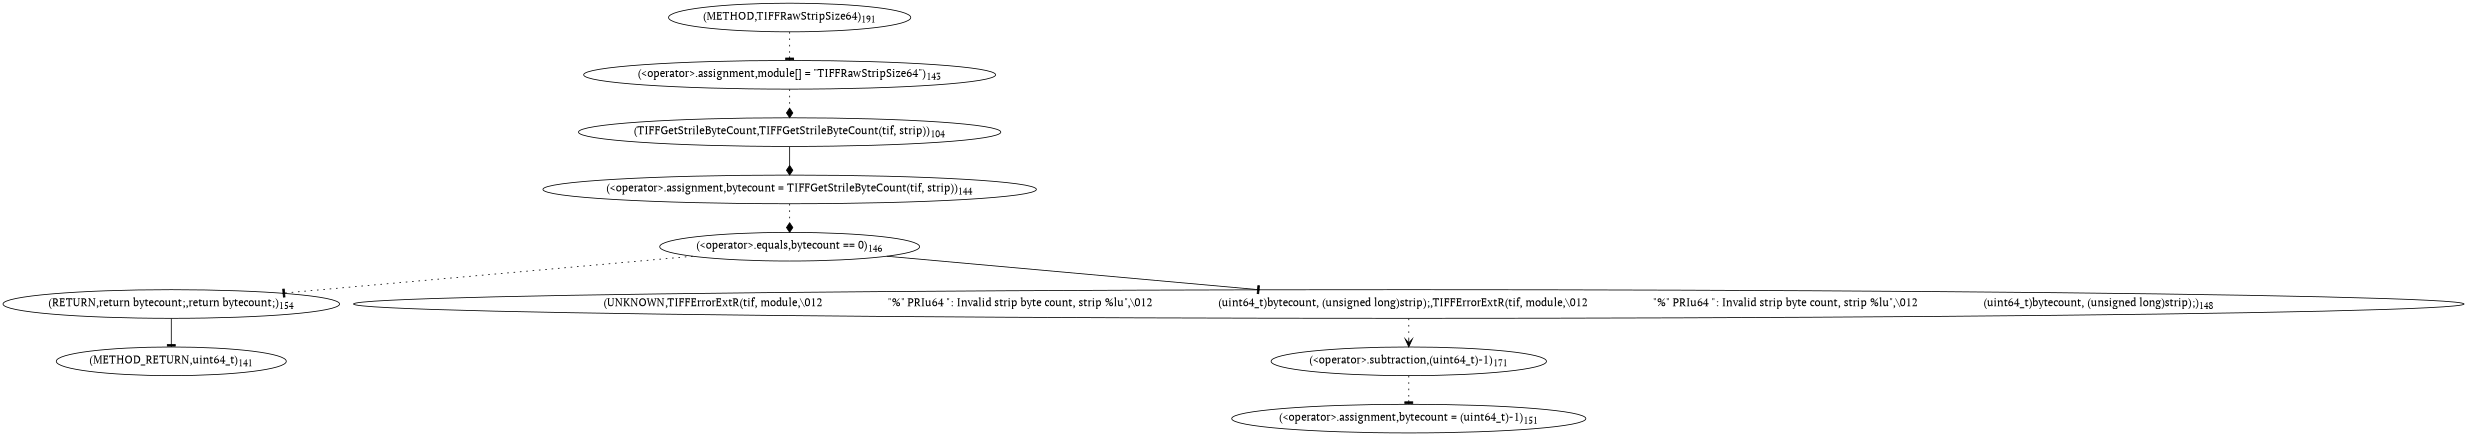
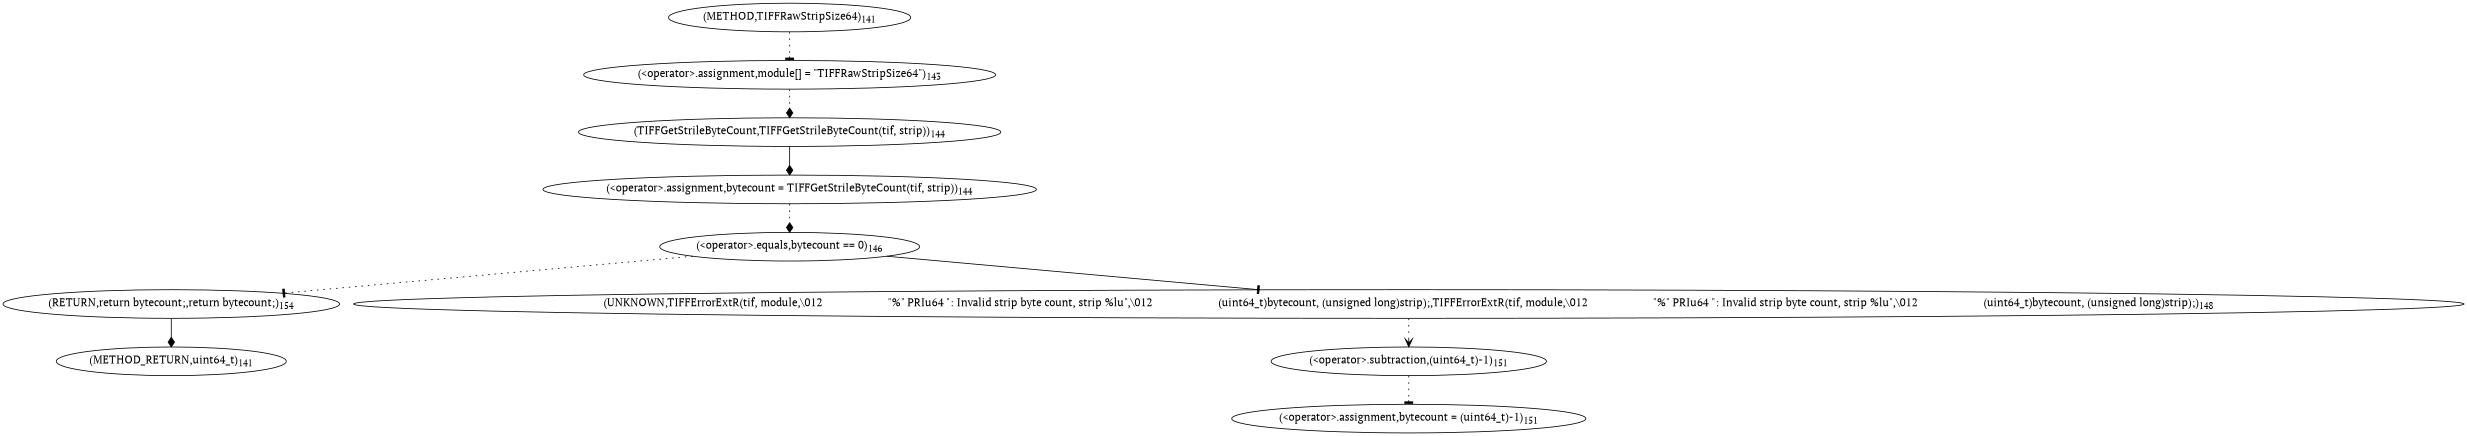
(869, 16) -> (869, 16)
(938, 131) -> (938, 131)
(171, 331) -> (171, 331)
(1501, 360) -> (1501, 360)
